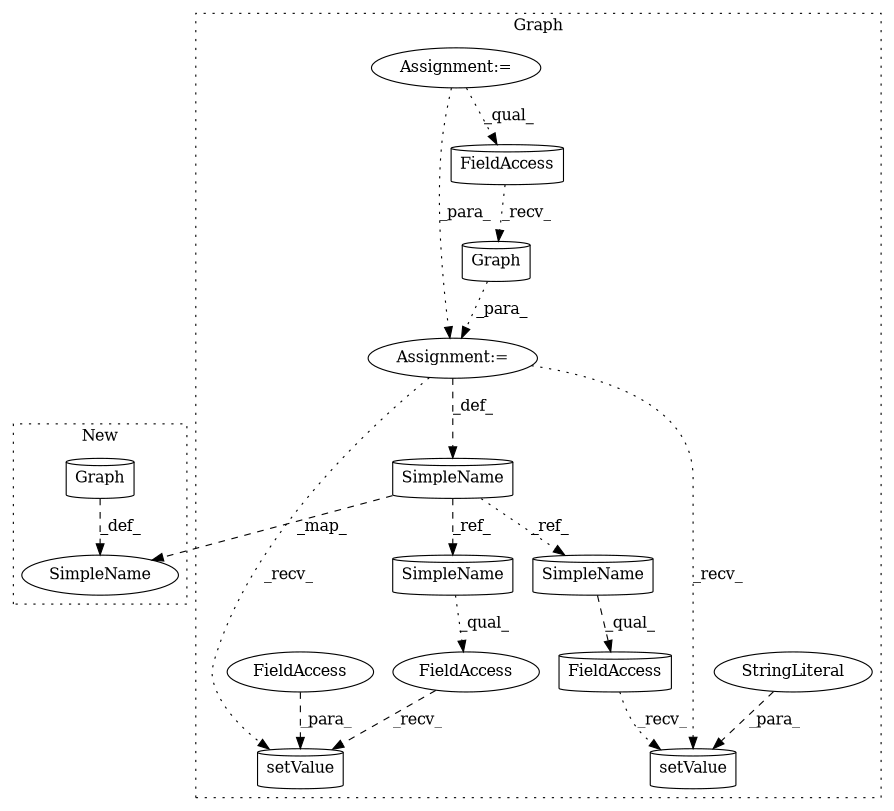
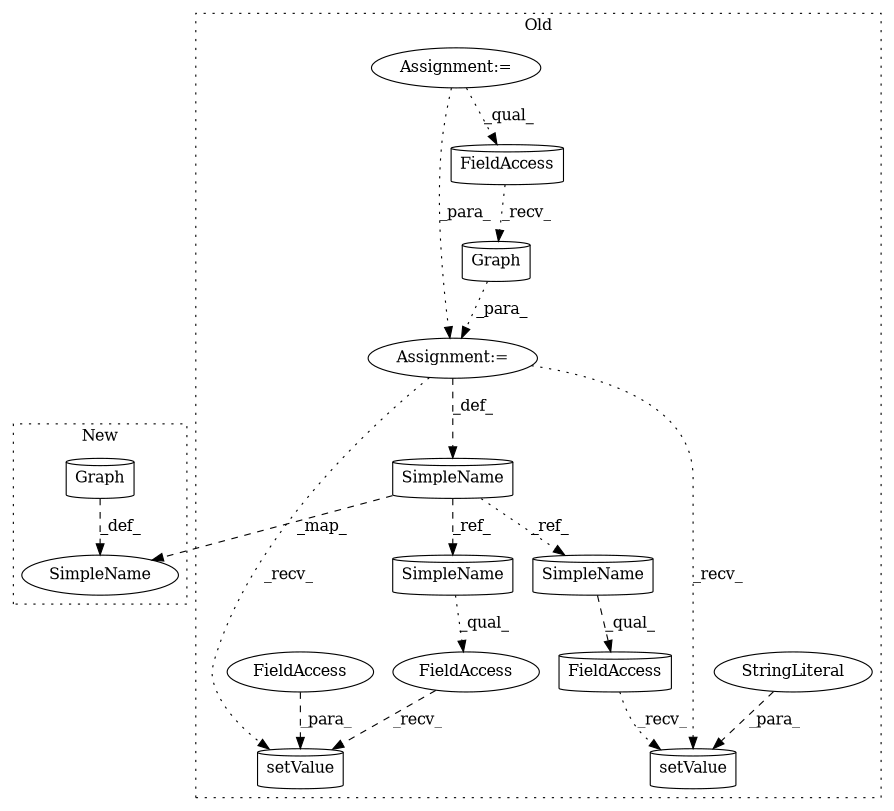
(538, 26) -> (538, 26)
